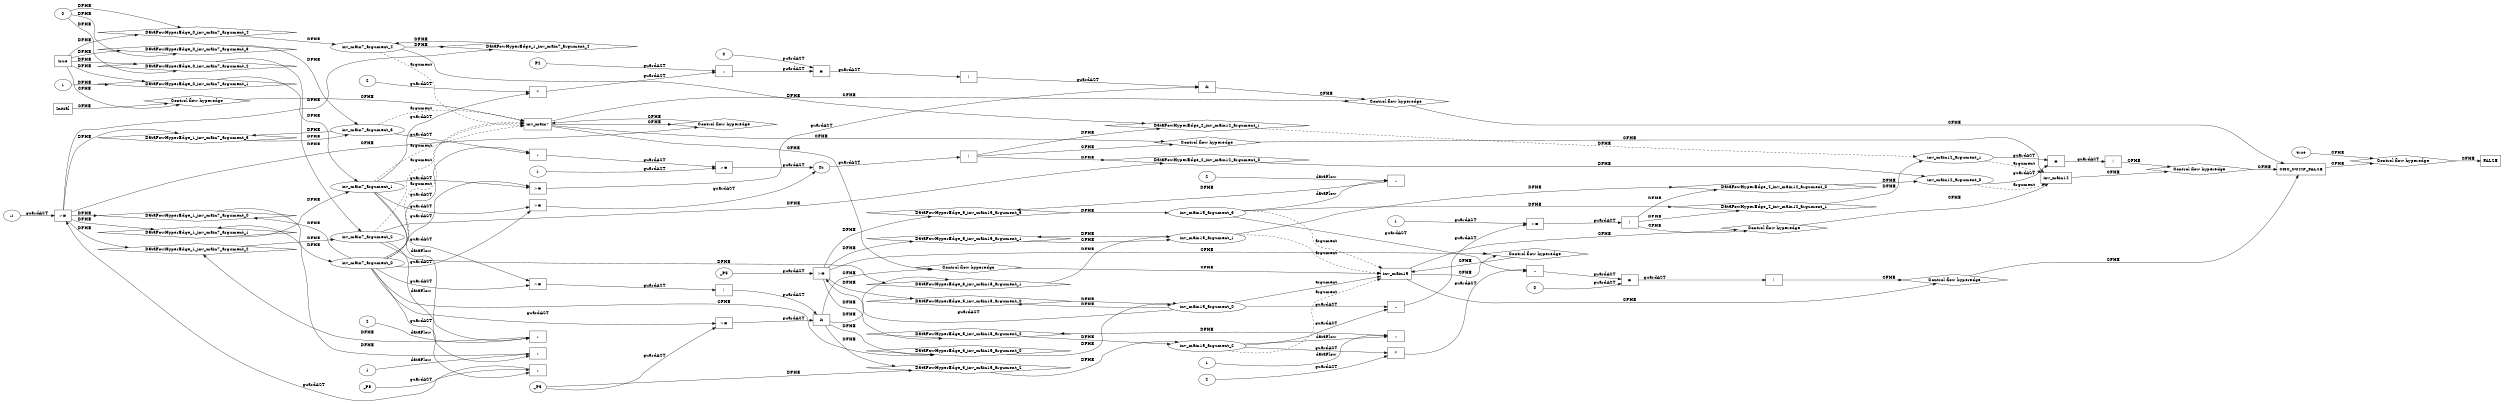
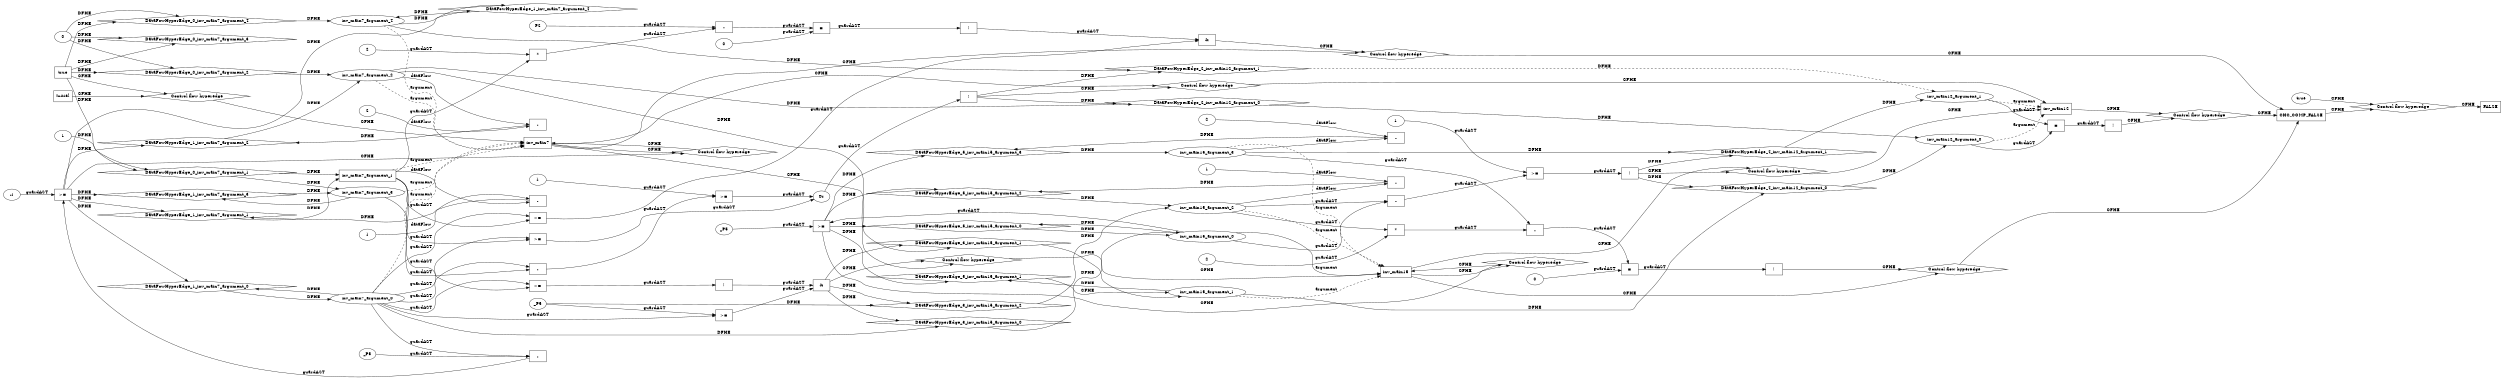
(305, 63) -> (283, 182)
(368, 187) -> (368, 176)
(724, 302) -> (724, 333)
